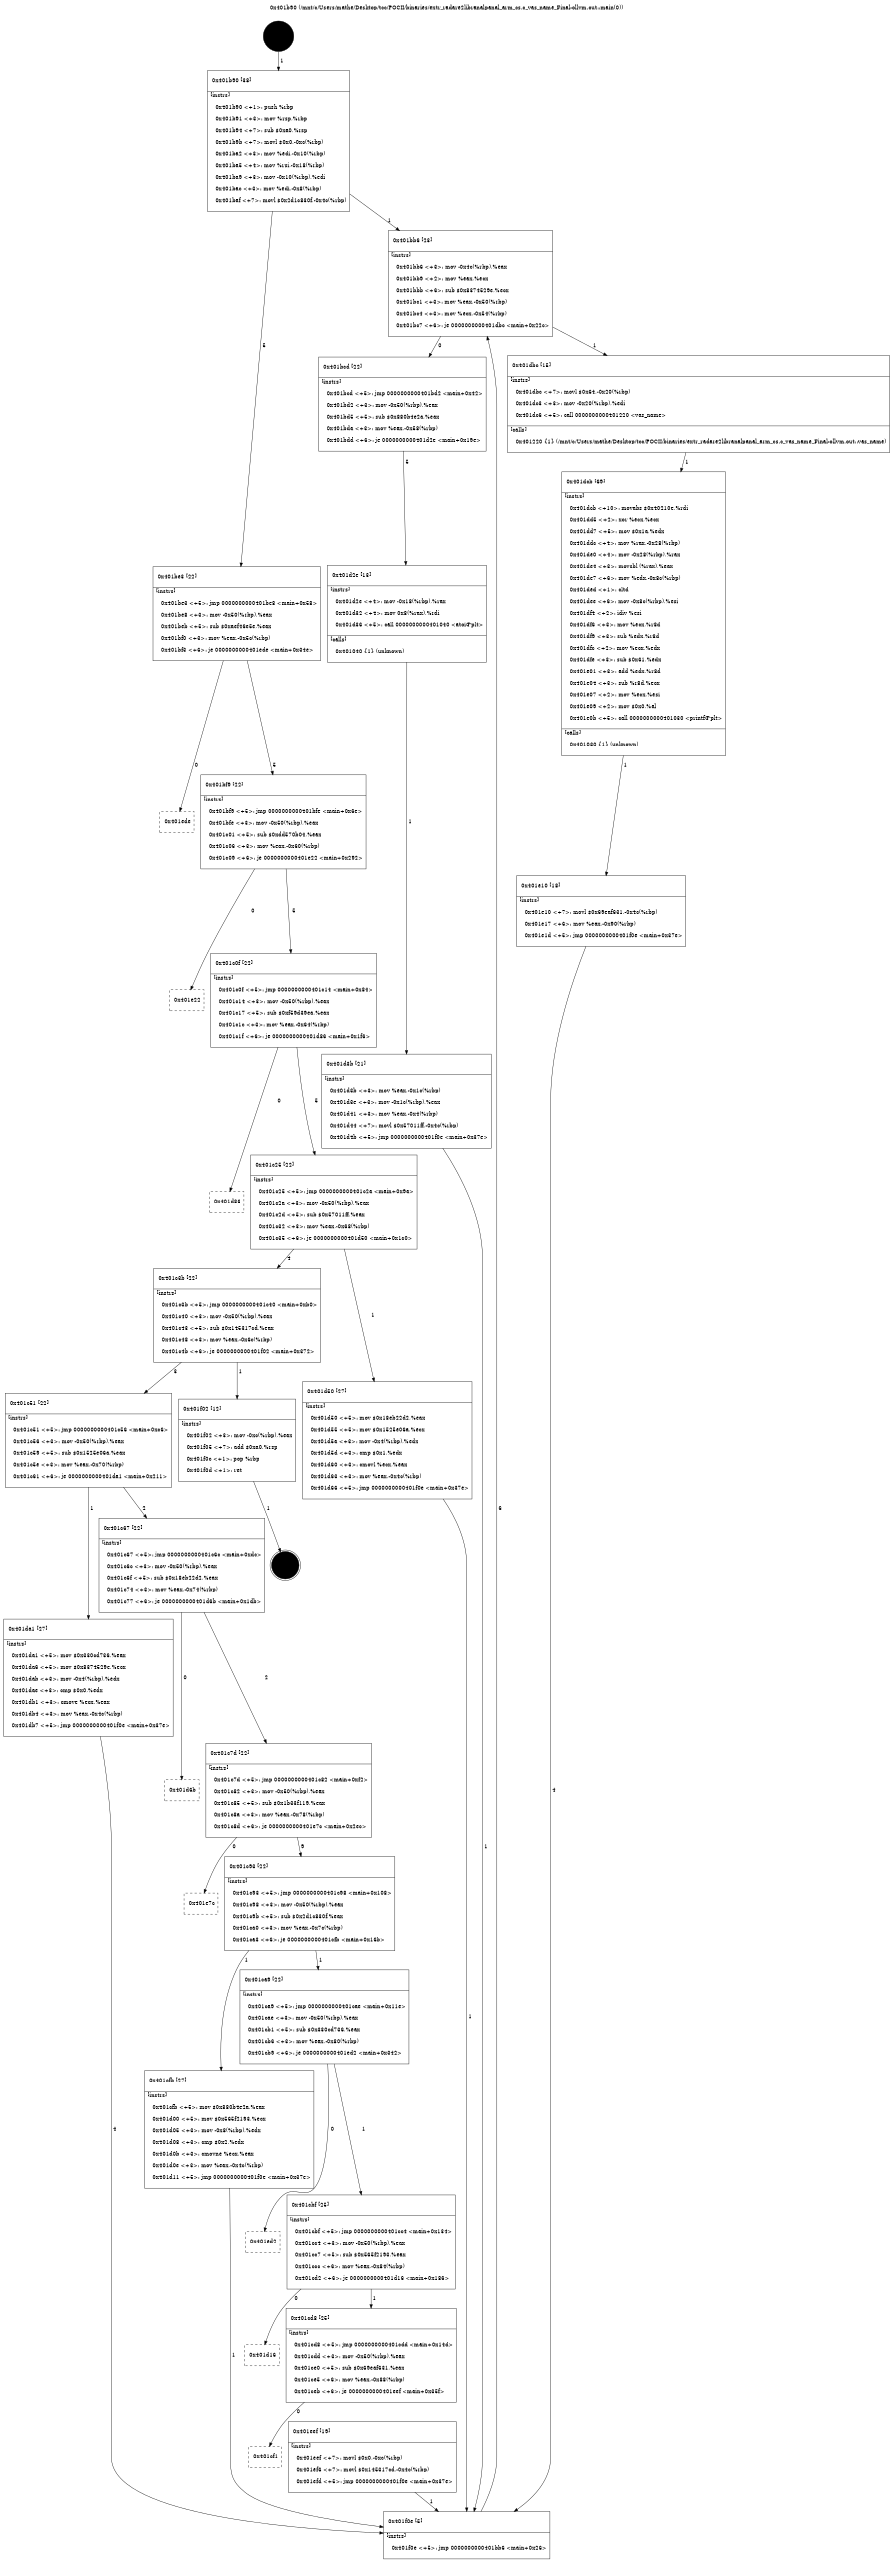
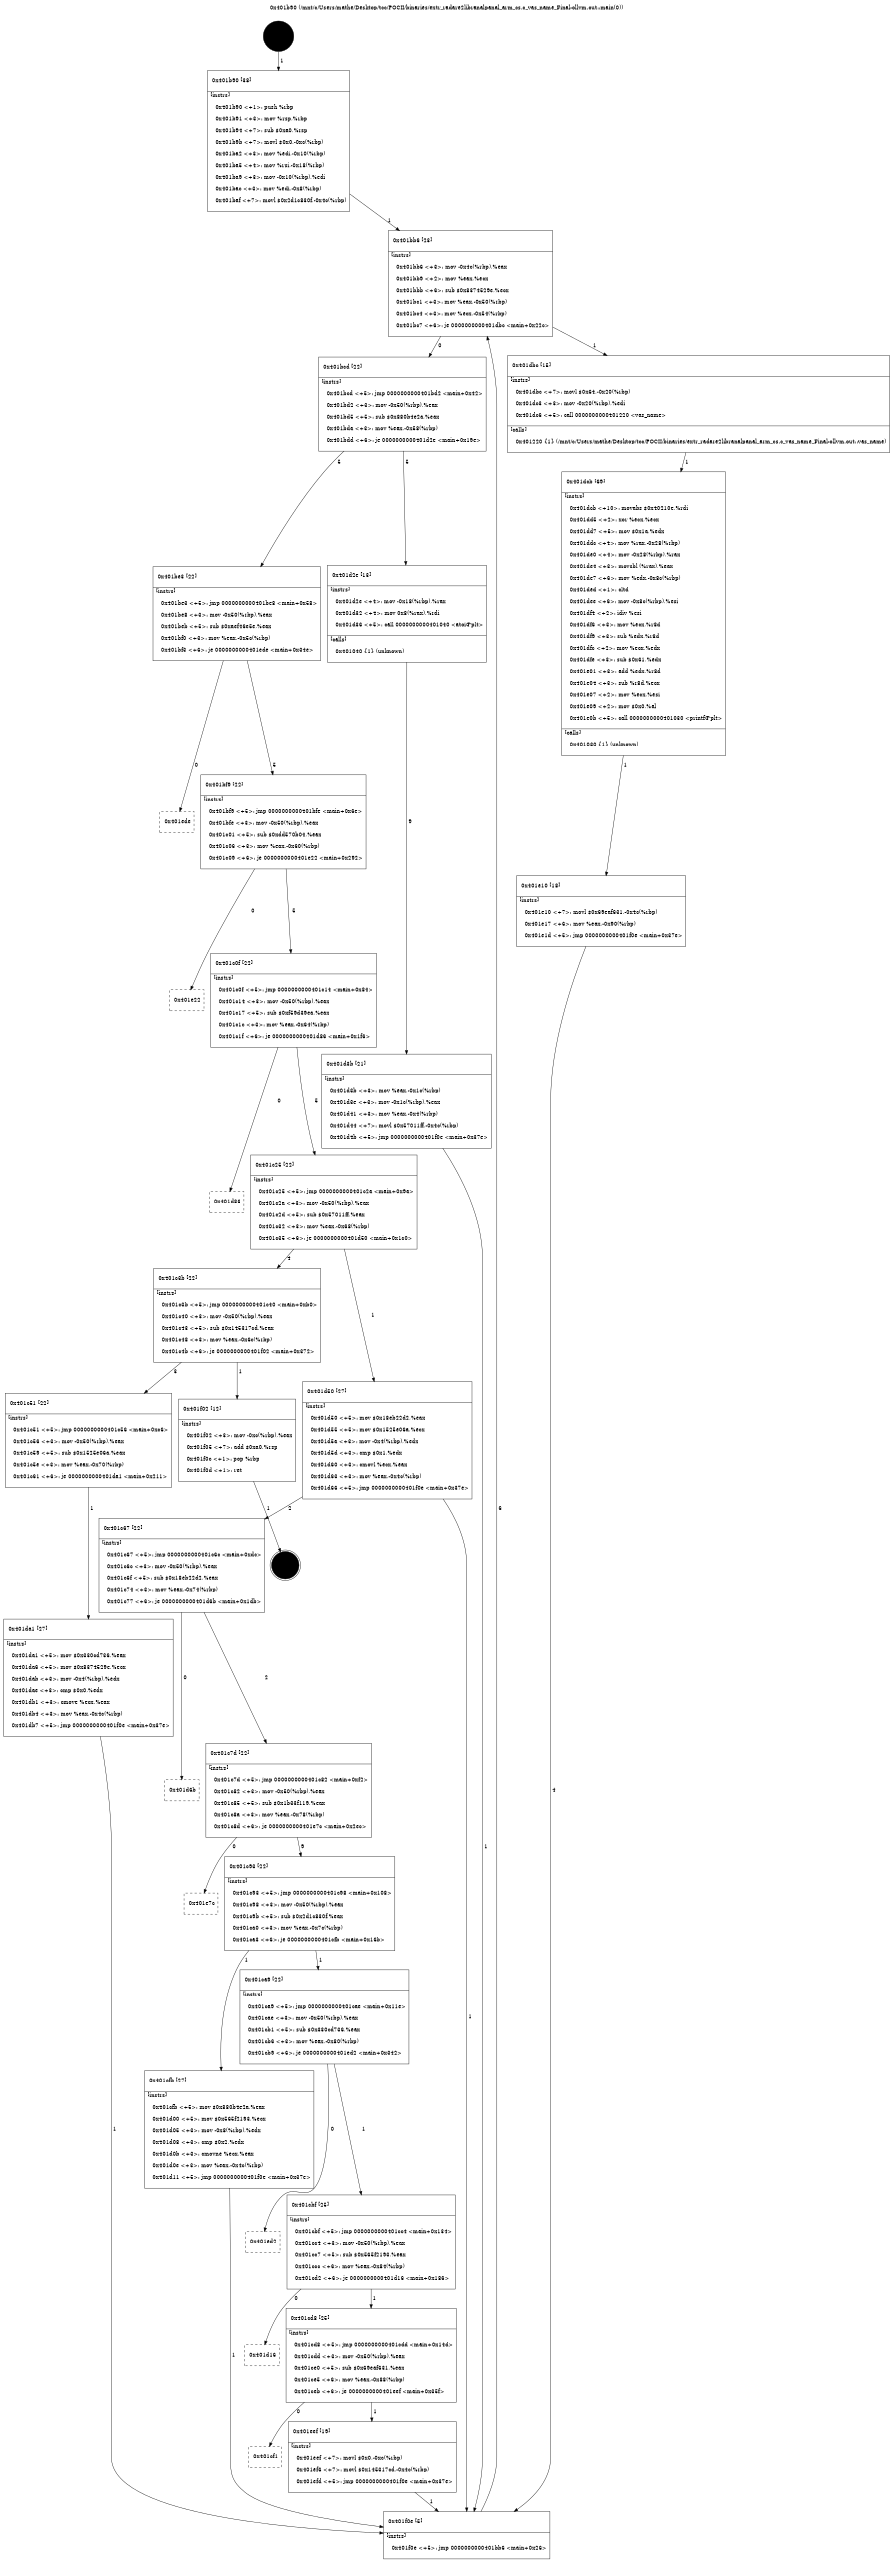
(257, 387) -> (299, 504)
(410, 822) -> (410, 822)
(134, 1501) -> (285, 1507)
(114, 2129) -> (114, 2129)
none -> (372, 2410)
